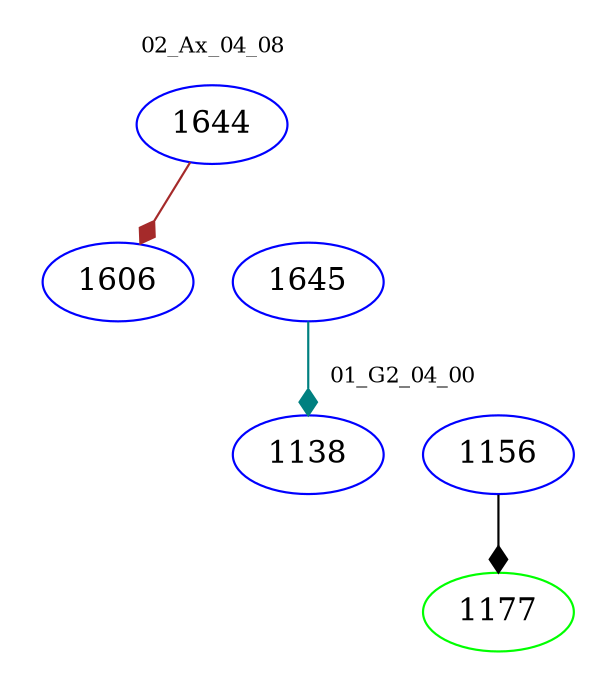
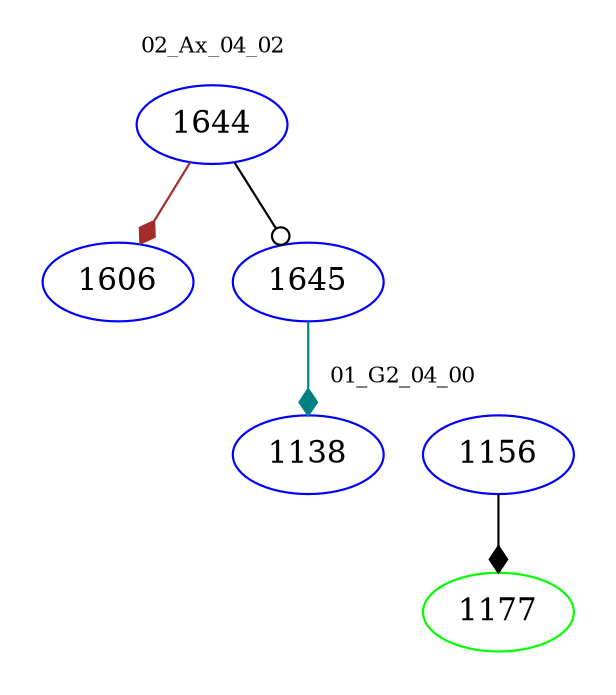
(213, 47) -> (213, 47)
none -> (255, 195)
